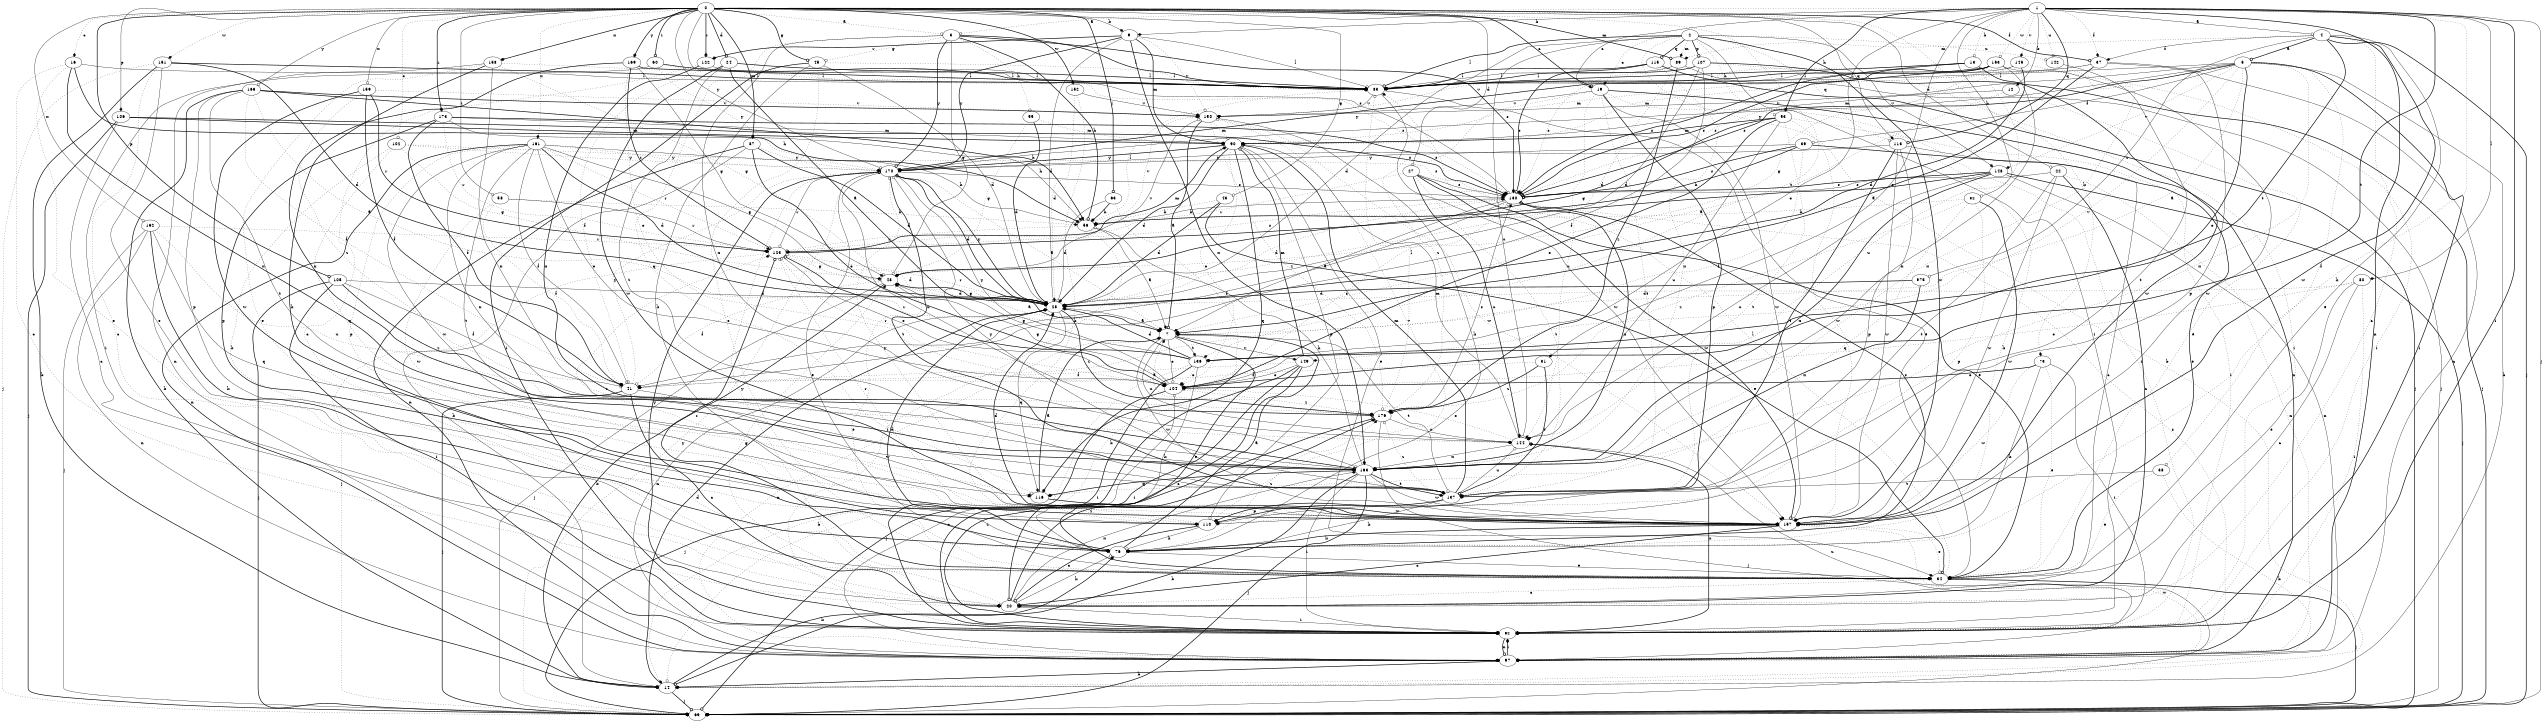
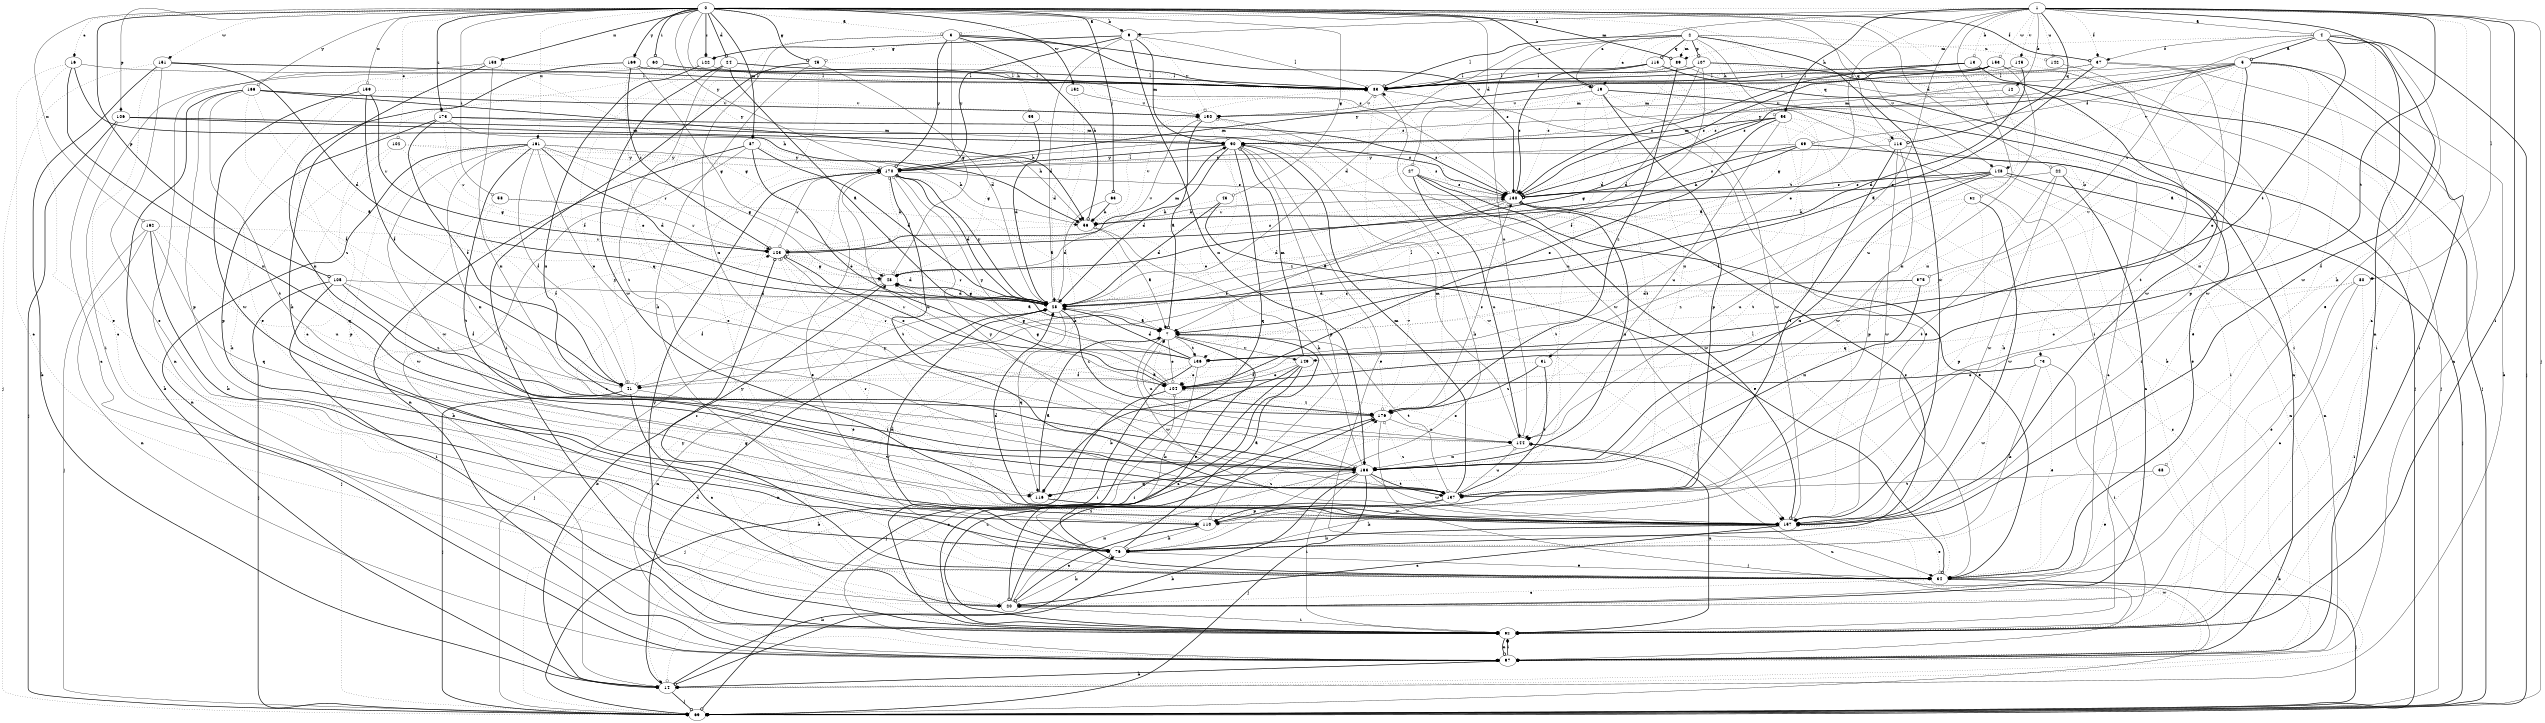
(838, 434) -> (838, 434)
